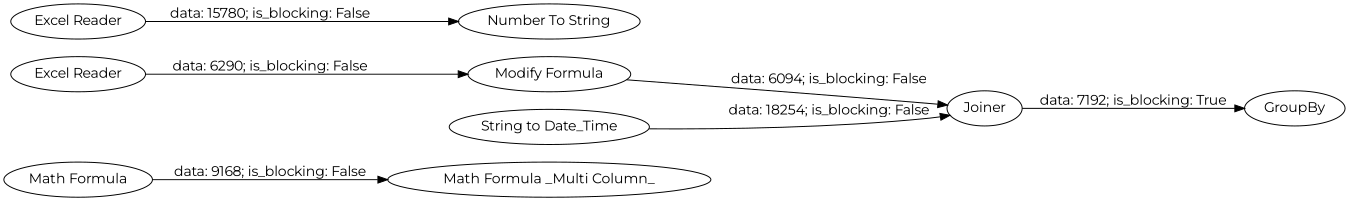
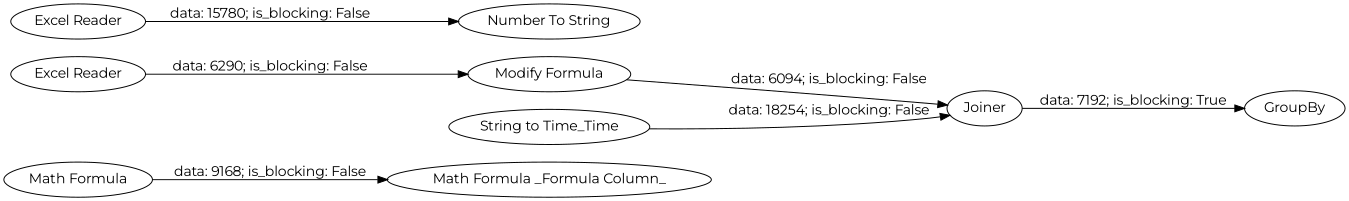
(549, 127) -> (549, 127)
(549, 180) -> (549, 180)
